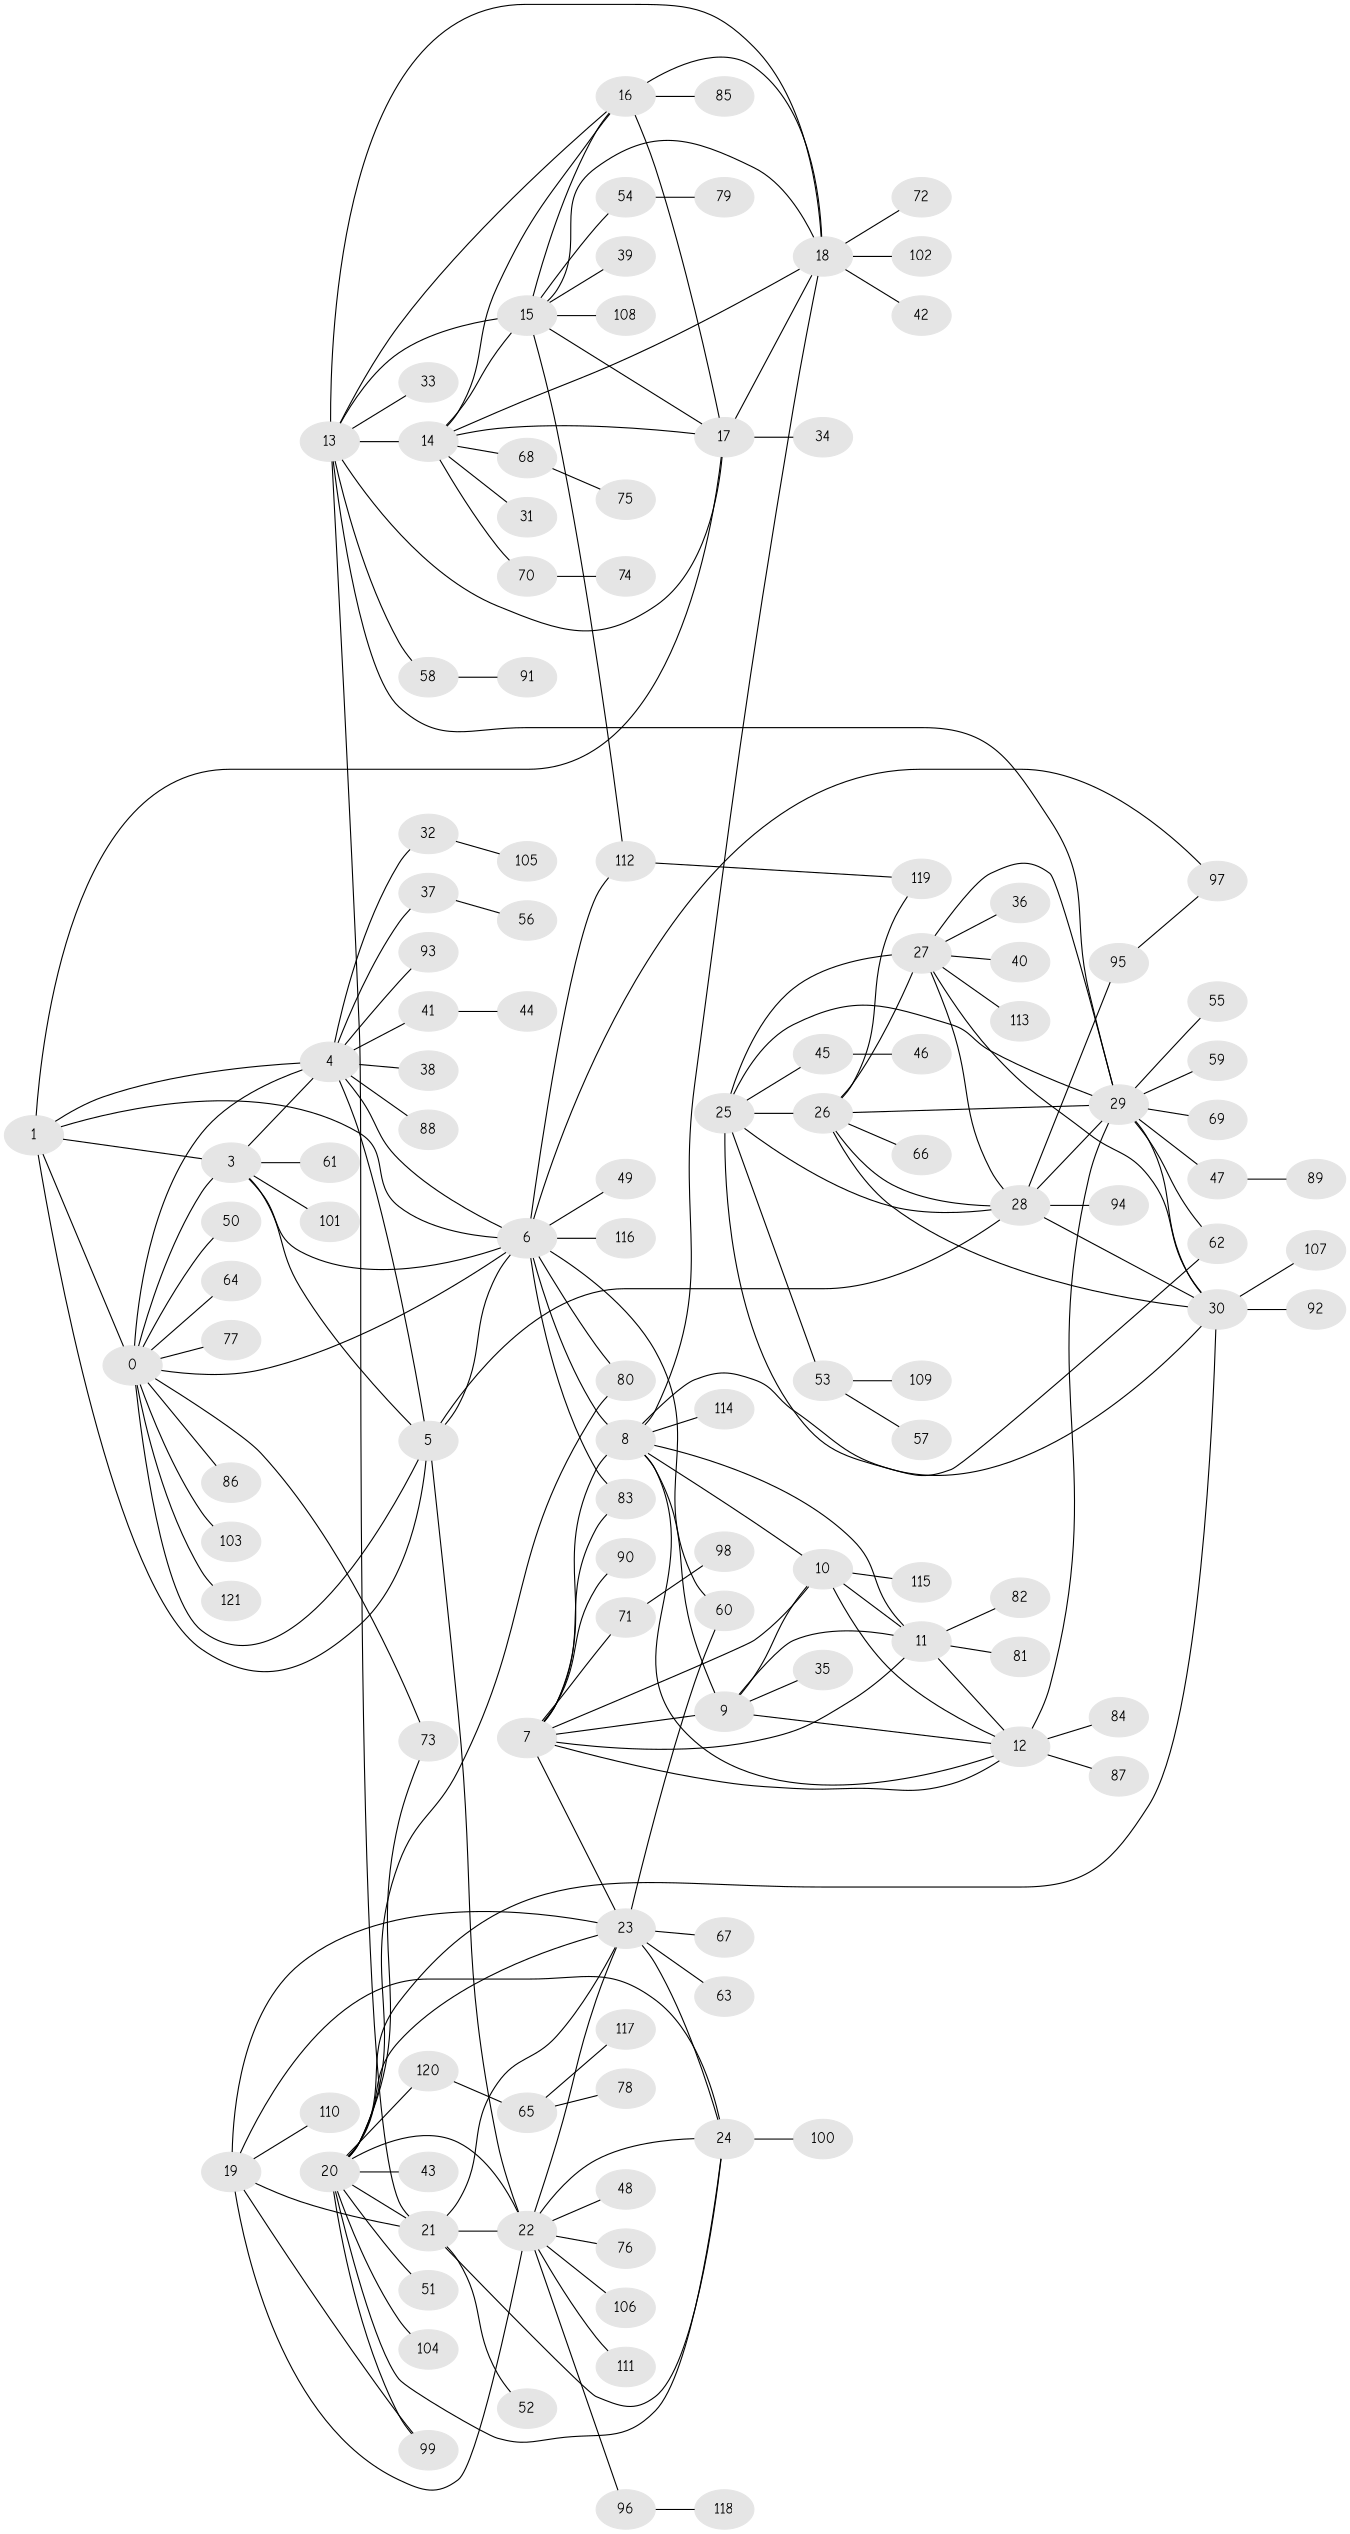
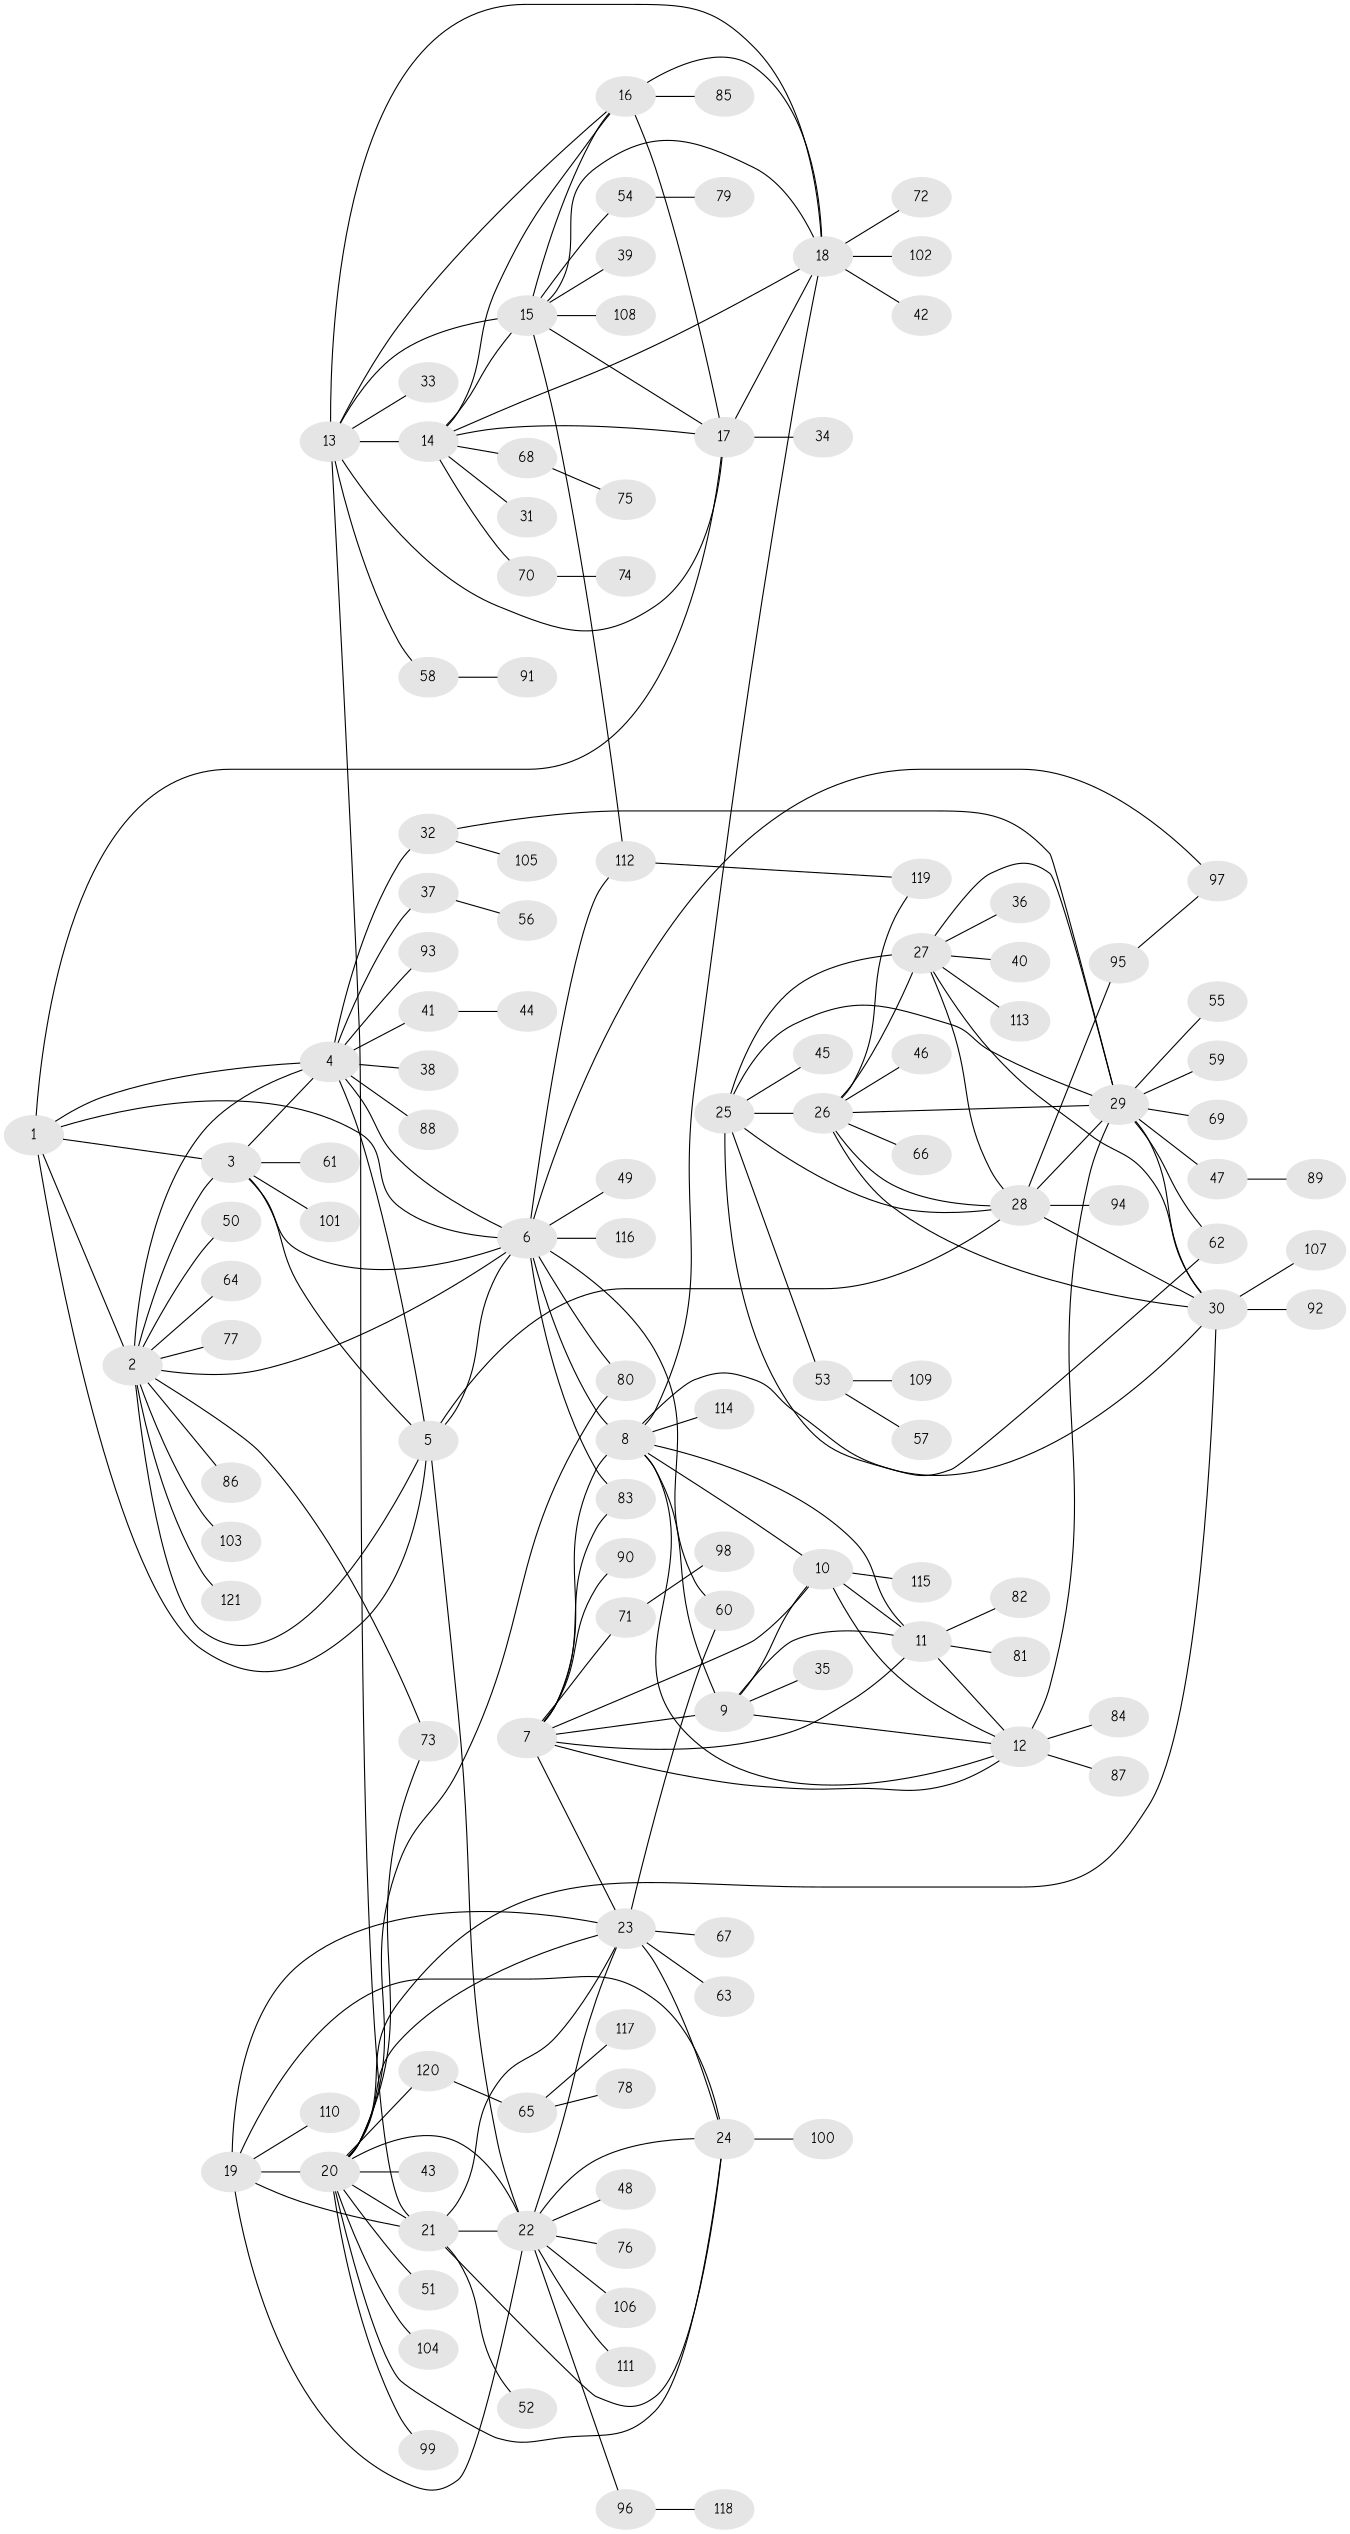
(750, 728) -> (879, 811)
(880, 1054) -> (872, 1084)
(133, 1365) -> (133, 1365)
(326, 2313) -> (281, 2172)
